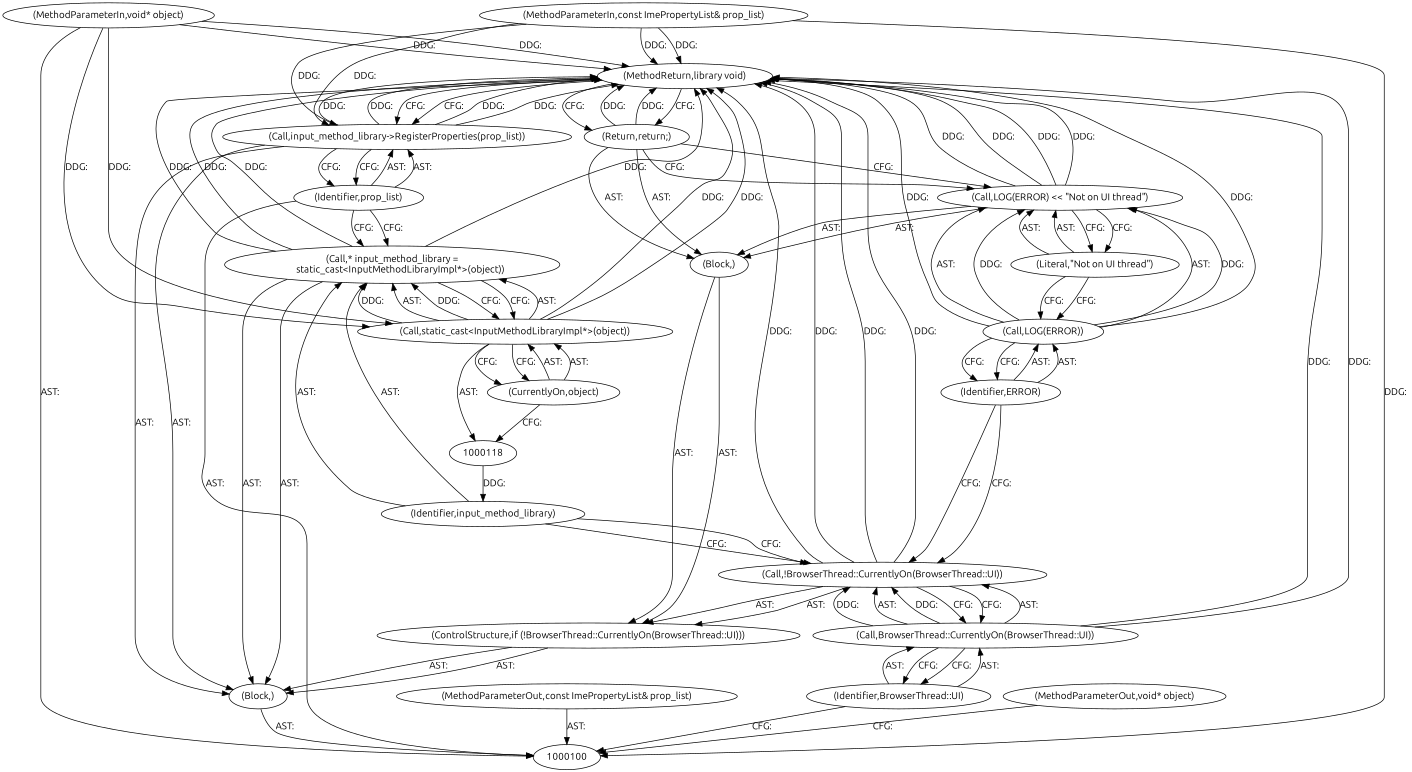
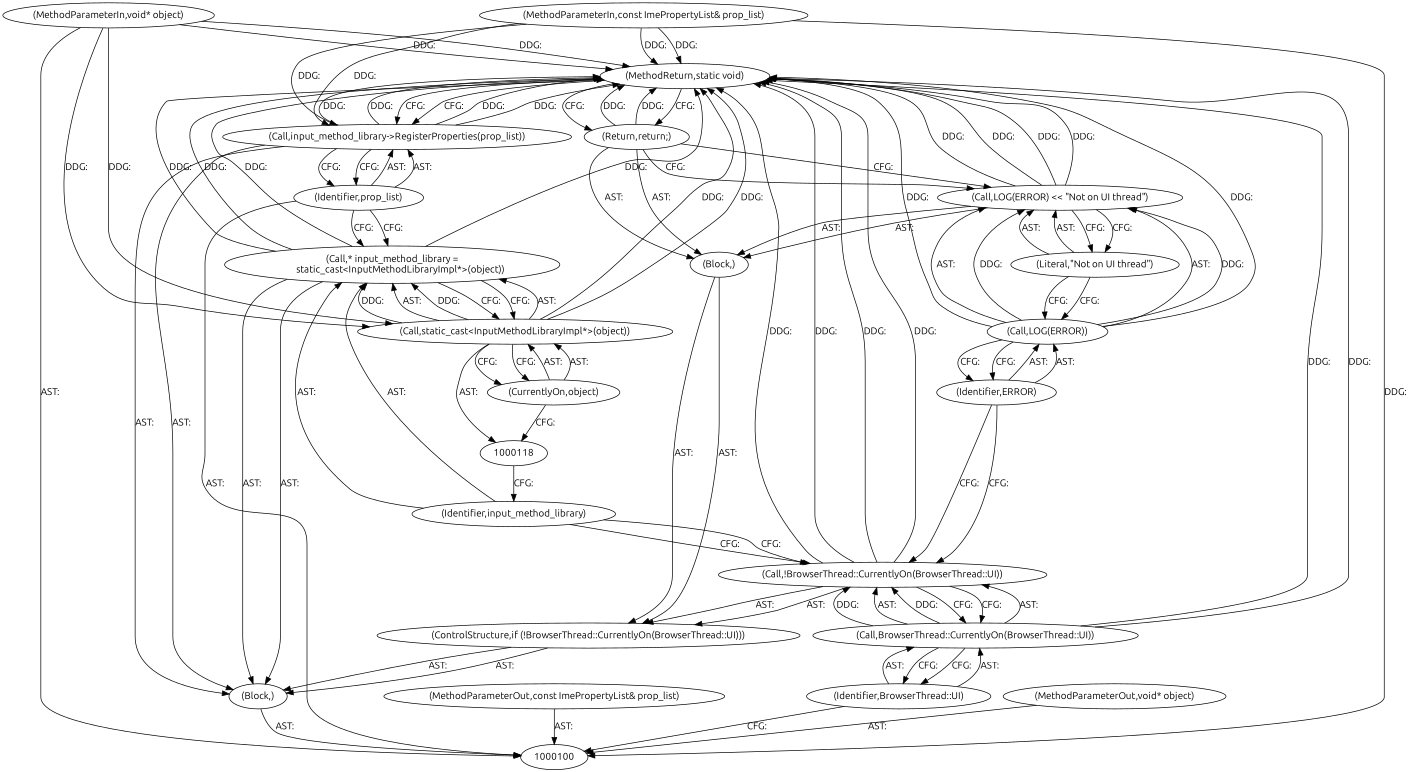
(685, 76) -> (685, 76)
(496, 484) -> (525, 484)
(884, 727) -> (879, 727)
